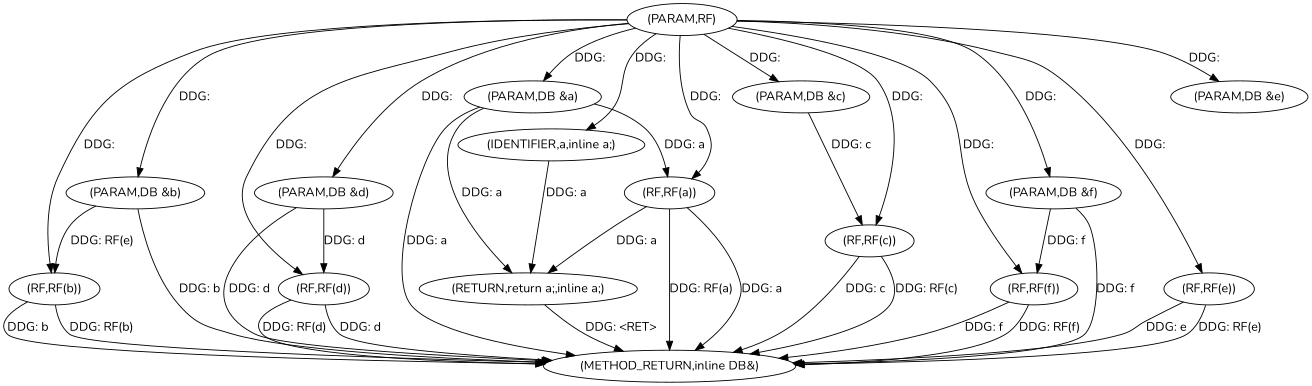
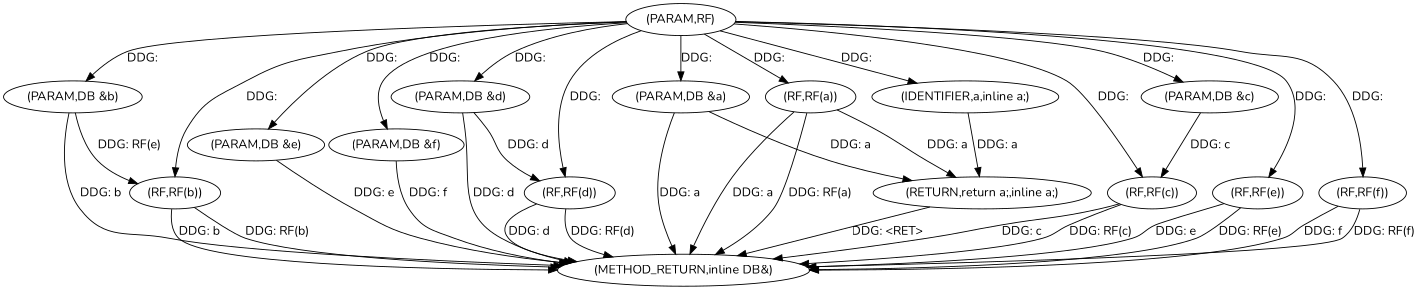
(641, 125) -> none
none -> (410, 235)
(1045, 237) -> none
